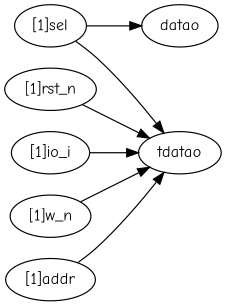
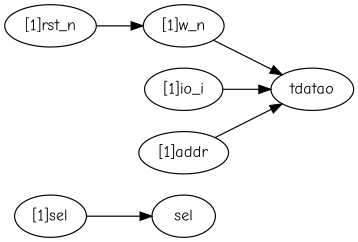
(180, 26) -> (184, 216)
(119, 80) -> none
(111, 119) -> (114, 26)
